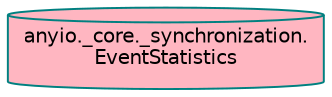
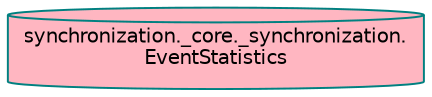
(166, 48) -> (216, 48)
